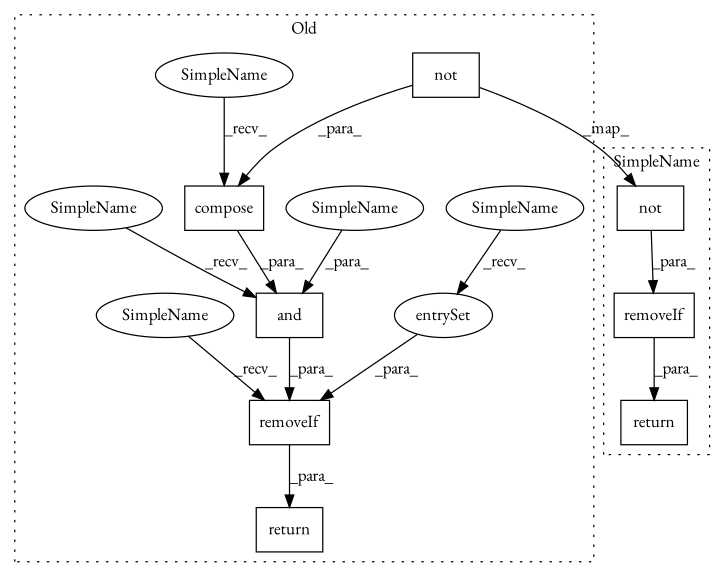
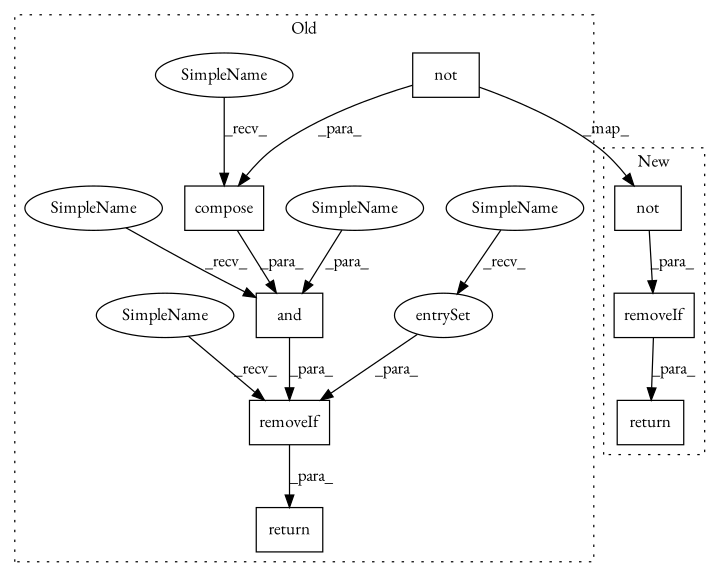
(657, 162) -> (654, 162)
